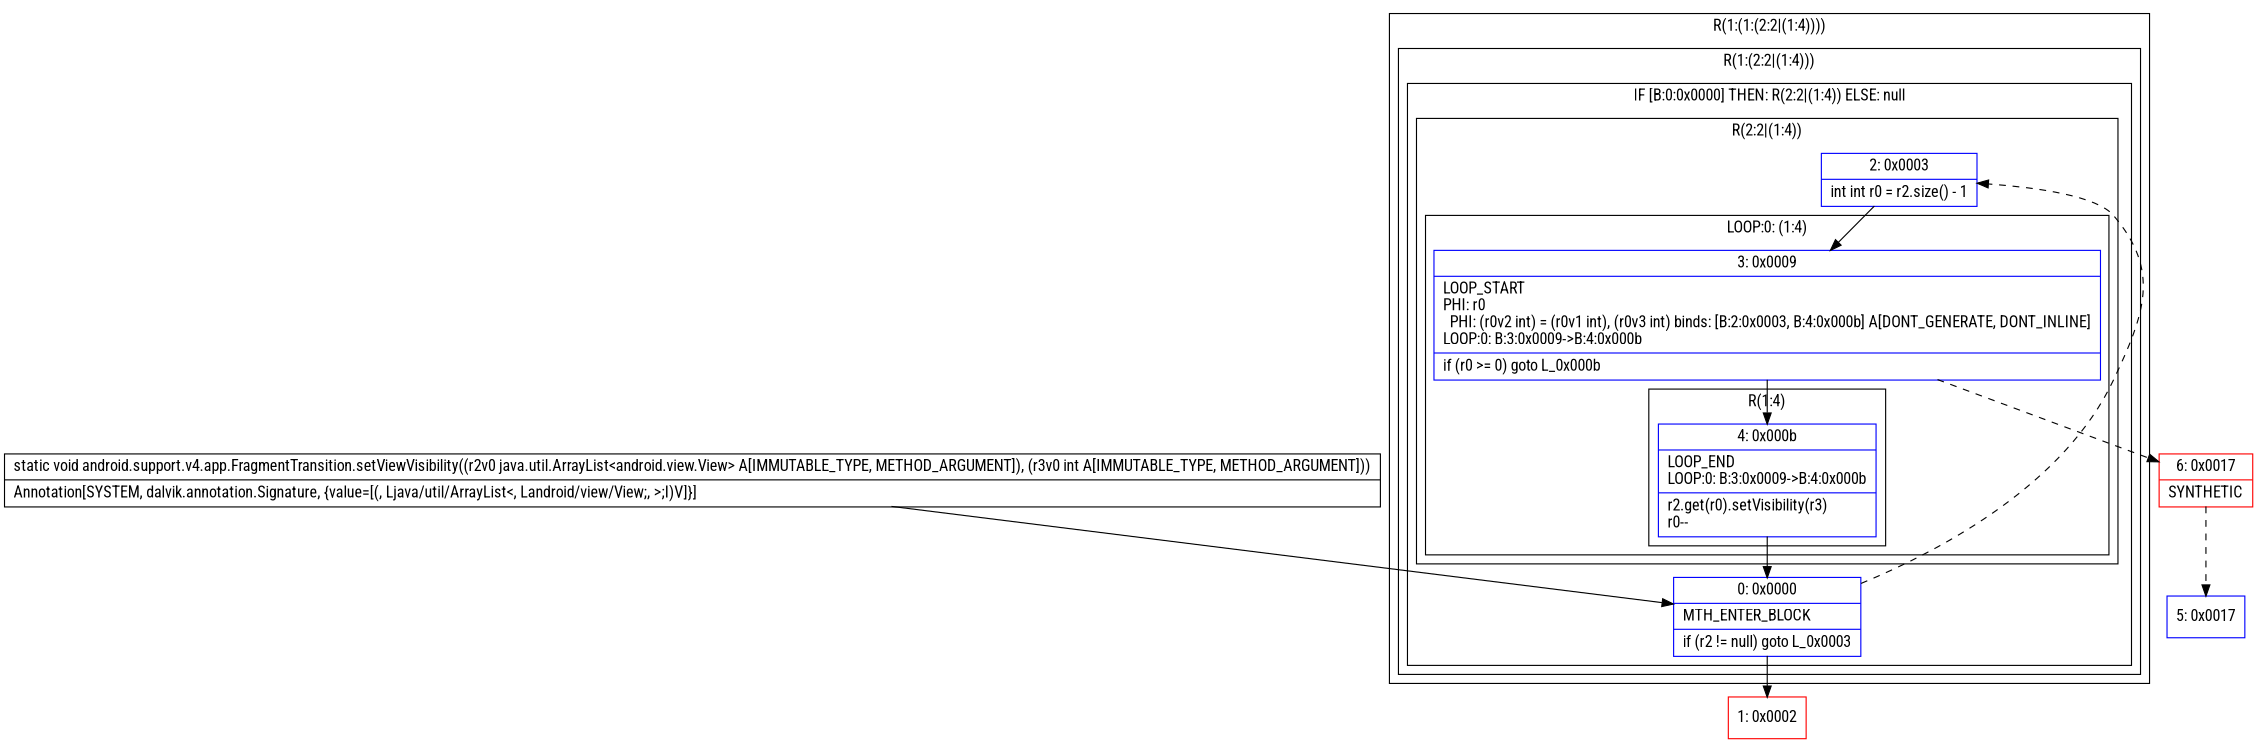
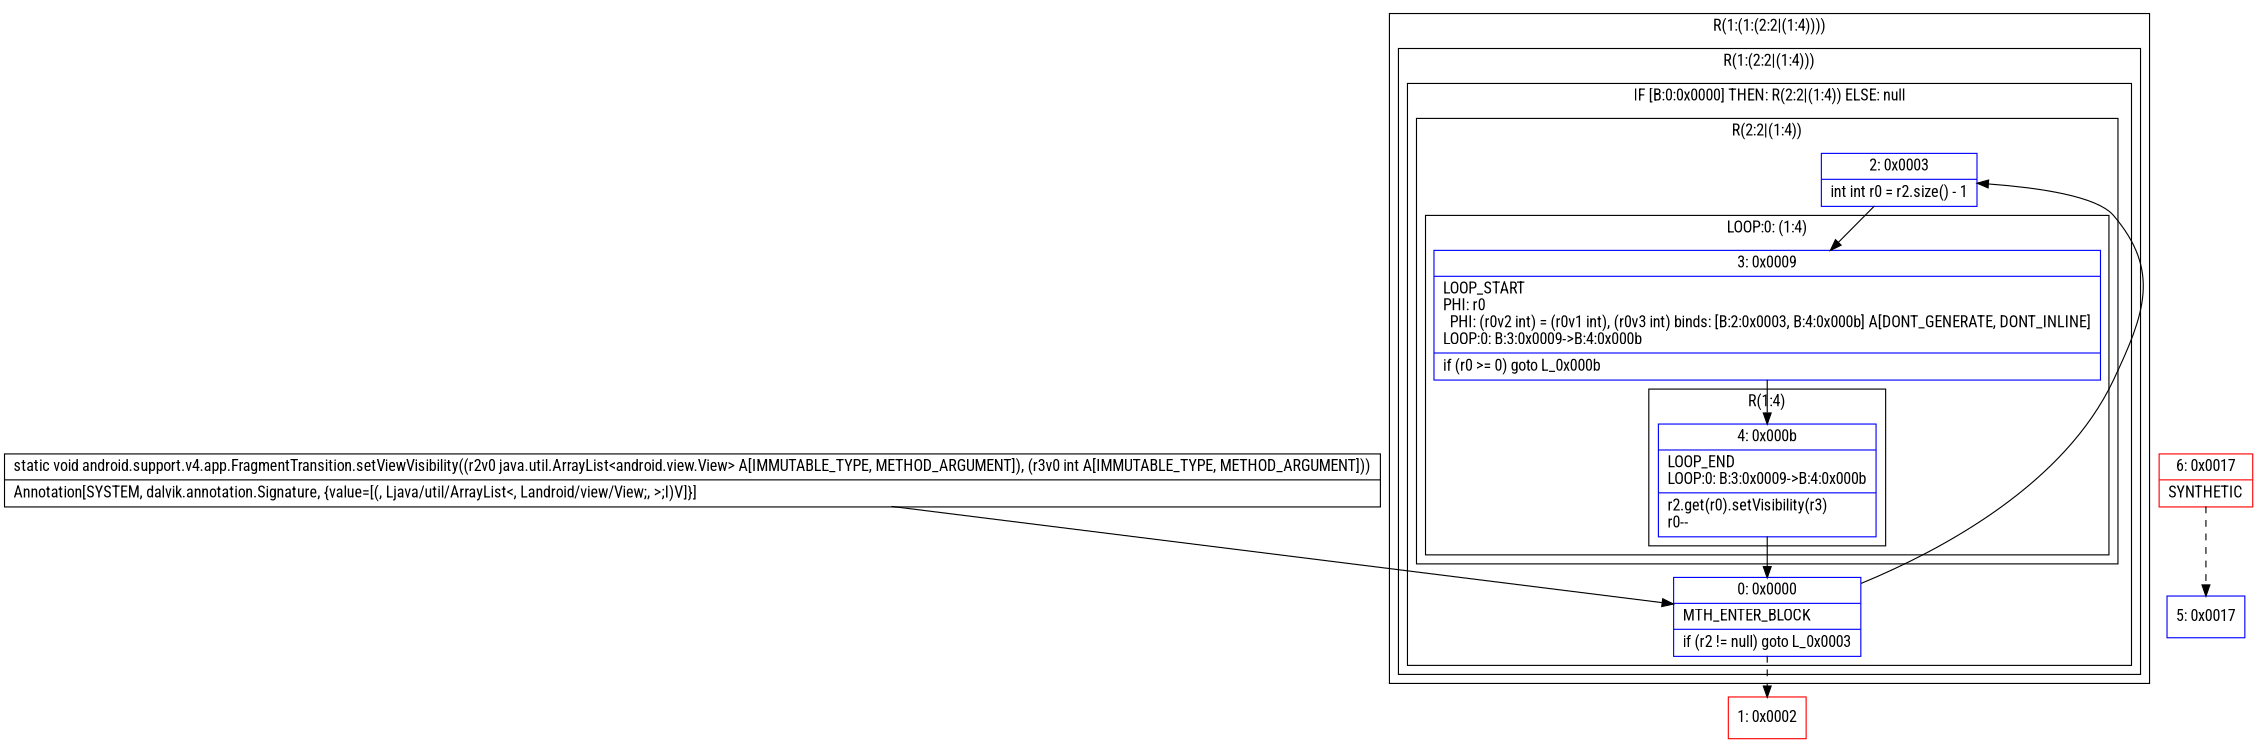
(2100, 404) -> (2100, 404)
(2043, 419) -> none
(1767, 671) -> (1767, 671)
